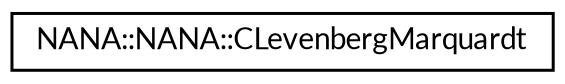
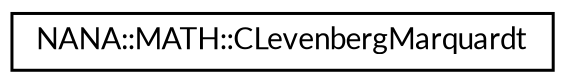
(283, 42) -> (283, 42)
